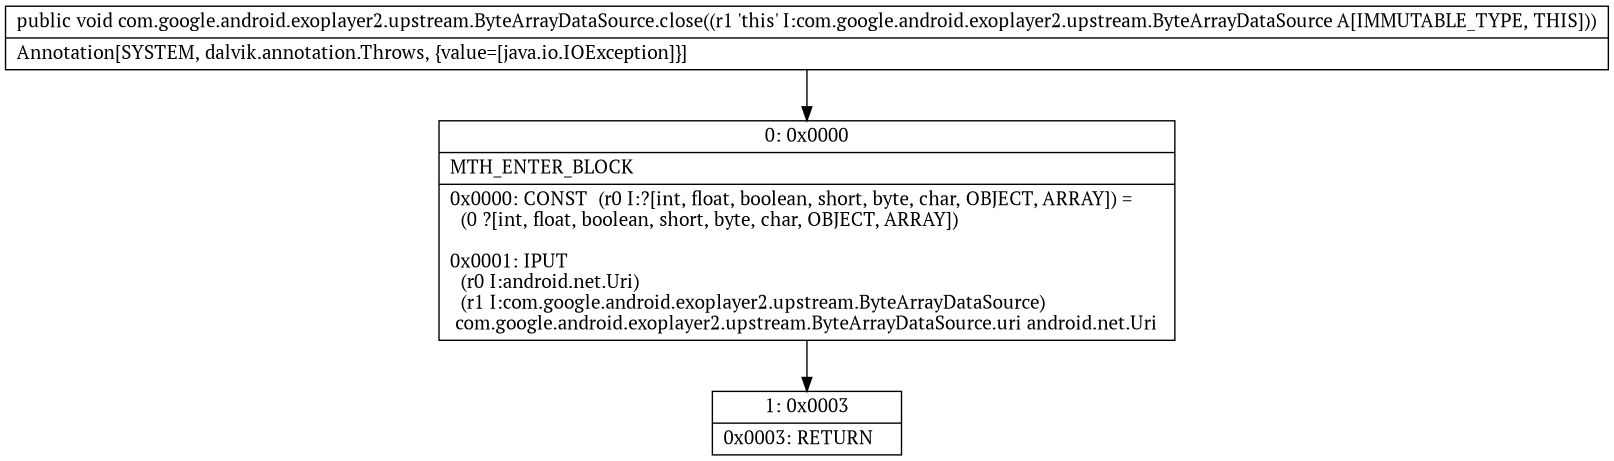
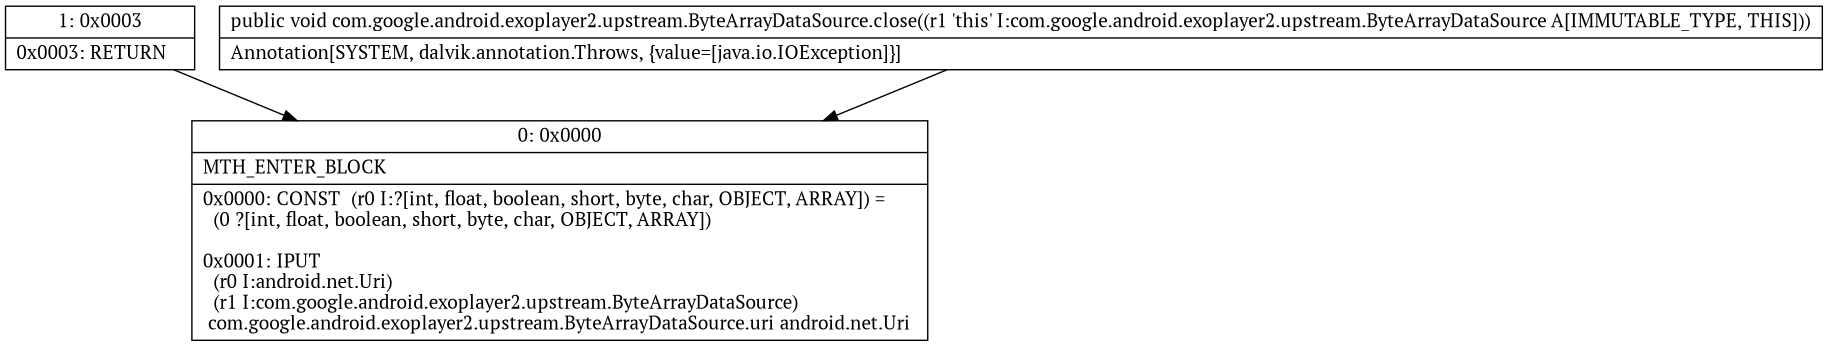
(807, 359) -> (229, 93)
